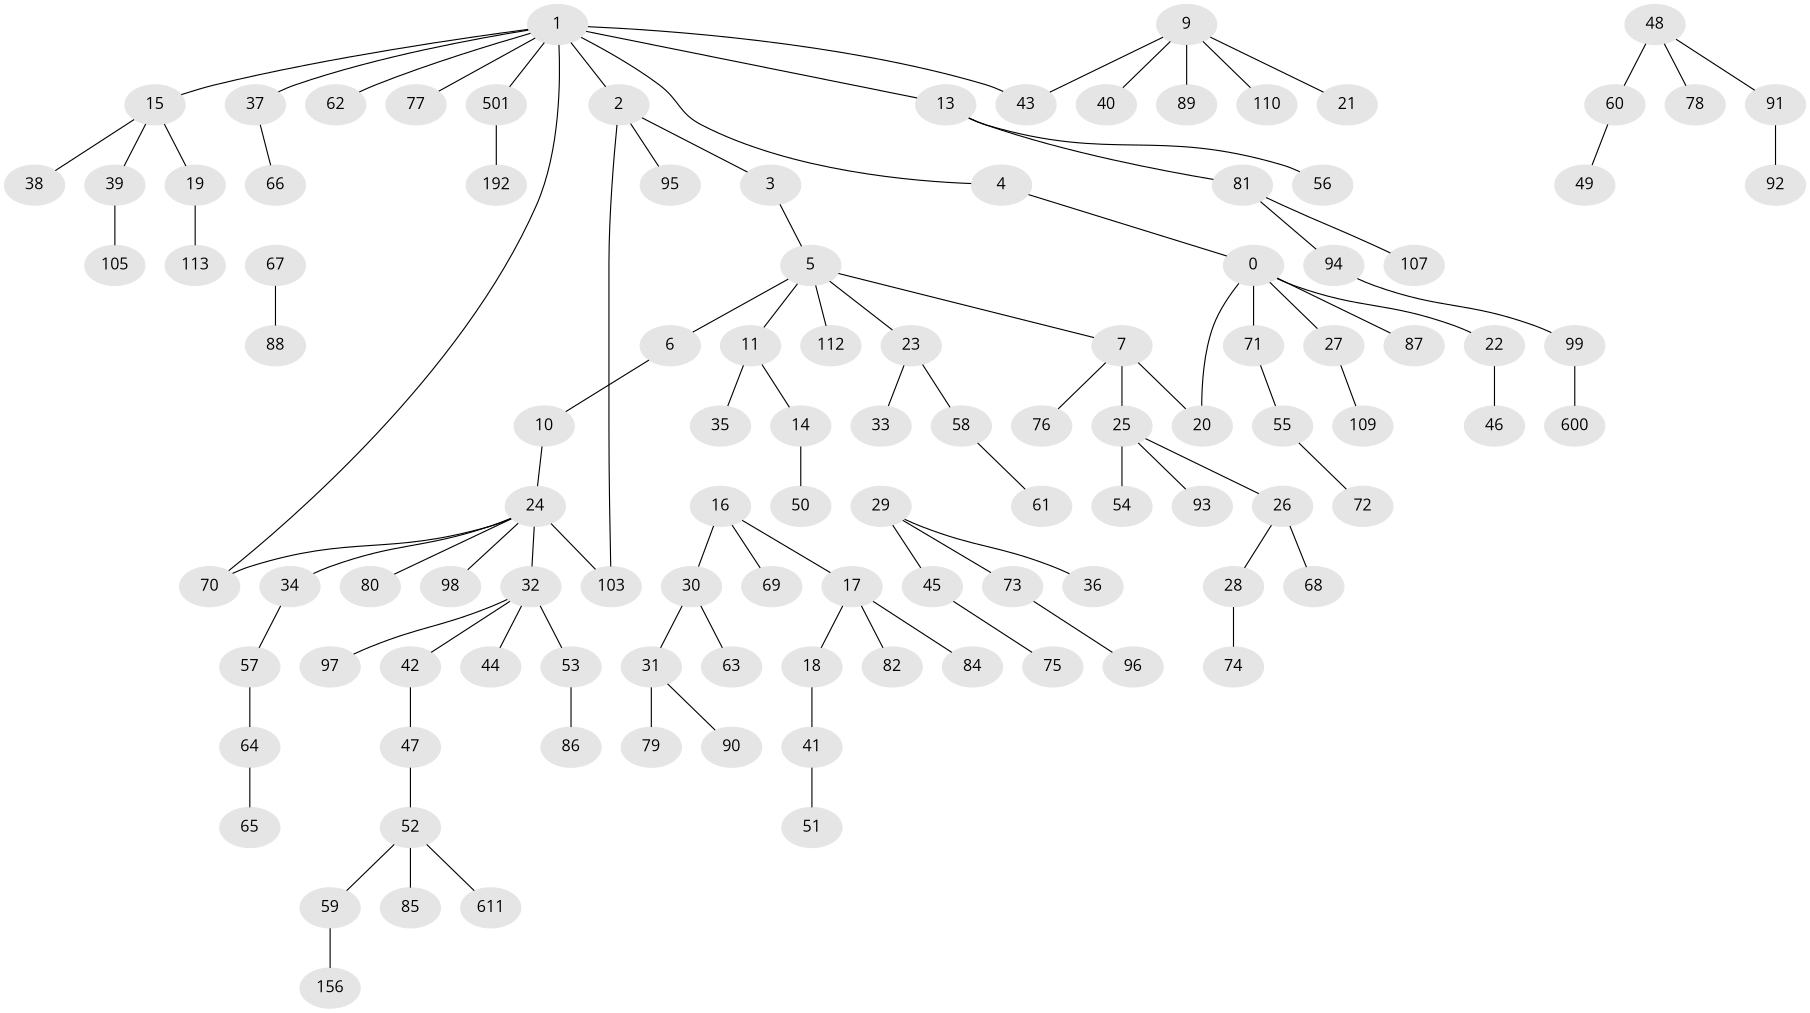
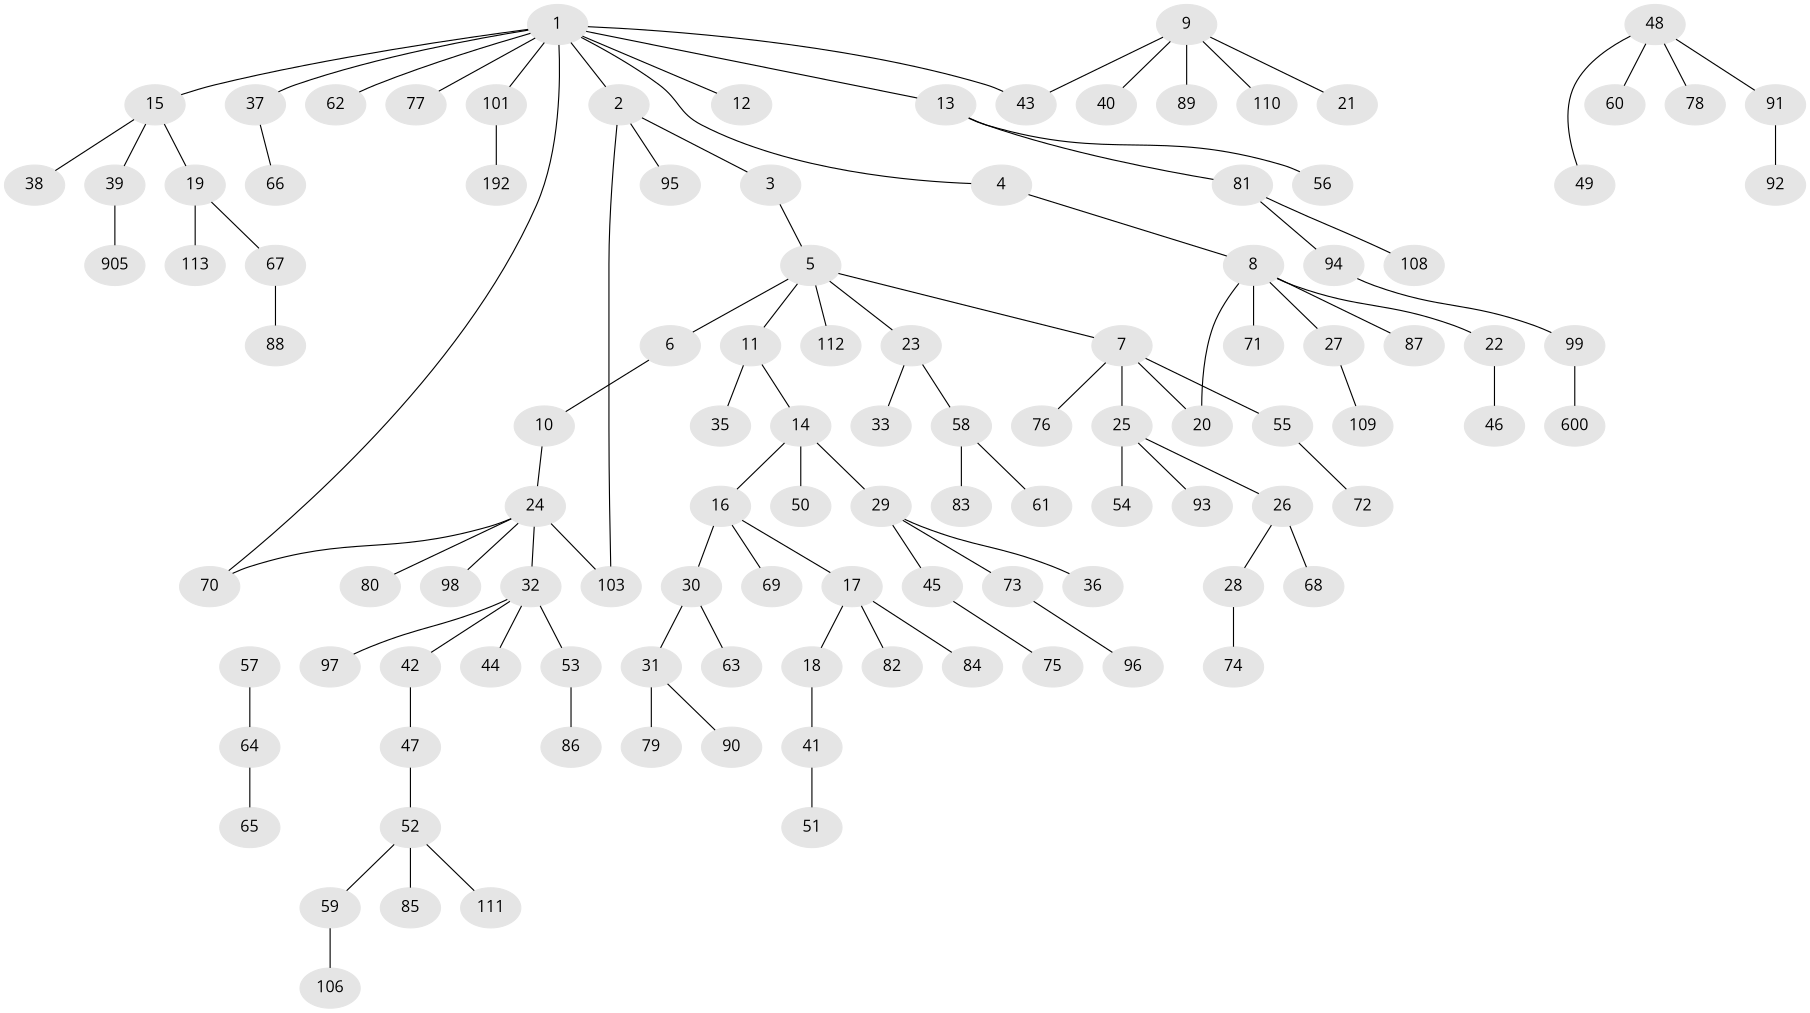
(496, 105) -> (496, 105)
none -> (742, 105)
(1600, 145) -> (1573, 88)
none -> (235, 225)
(115, 265) -> (115, 265)
(1254, 265) -> (1254, 265)
(1414, 265) -> (1414, 265)
(1268, 386) -> (1194, 382)
none -> (761, 466)
none -> (841, 466)
none -> (961, 506)
(290, 587) -> none
(491, 908) -> (491, 908)
(330, 988) -> (330, 988)
